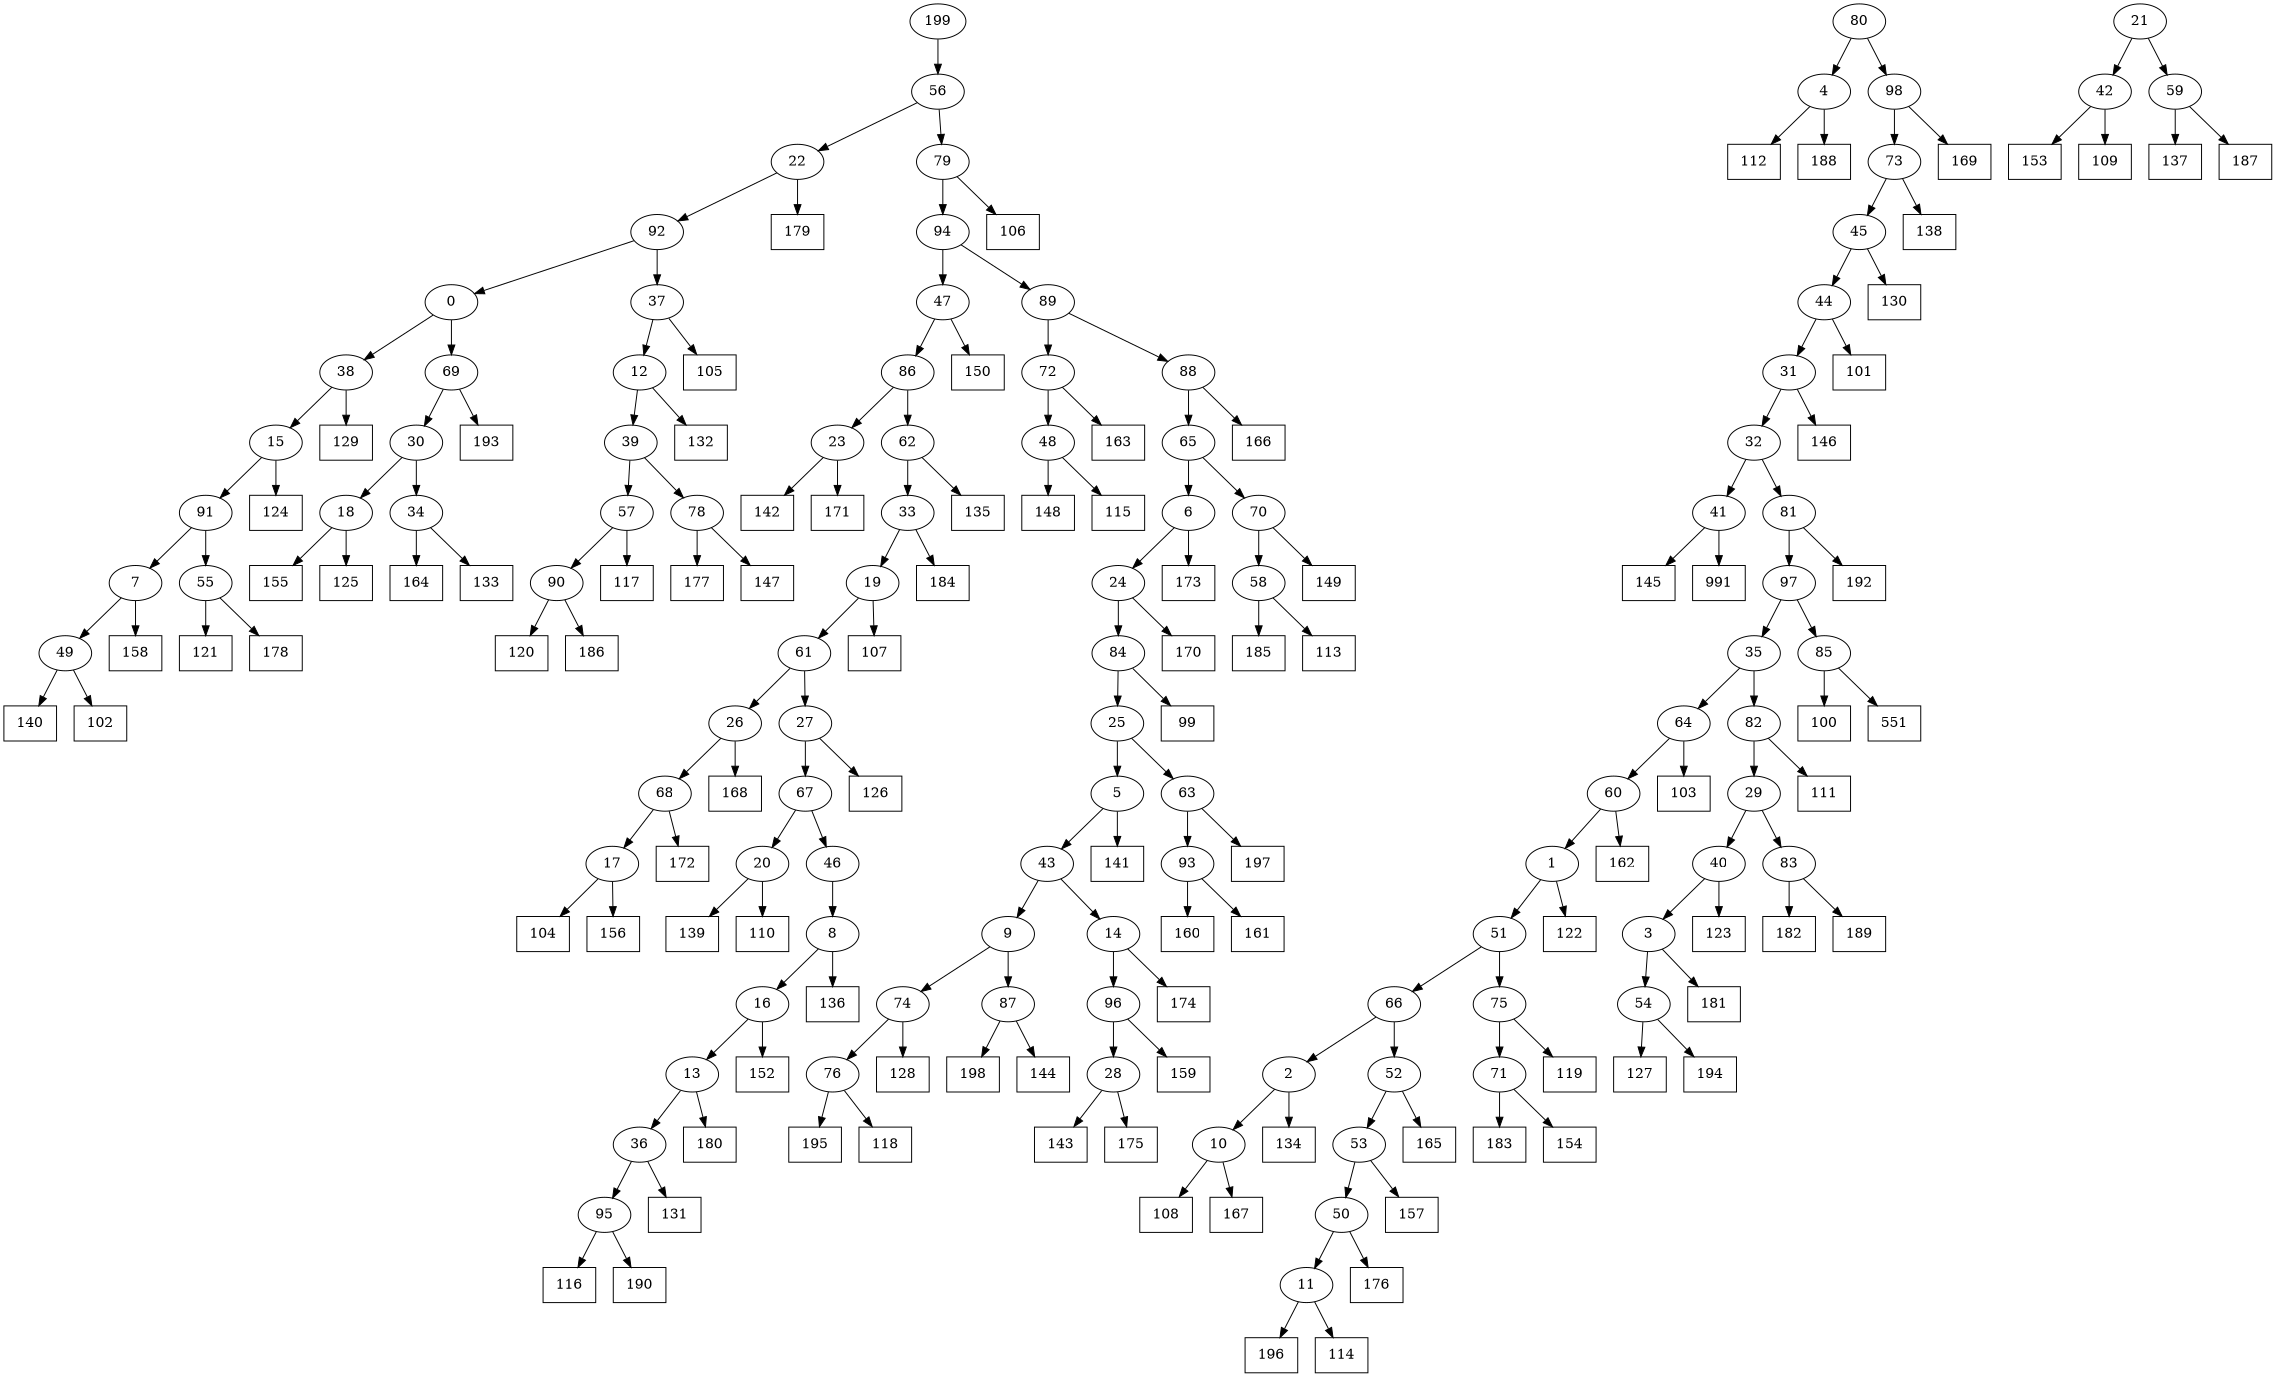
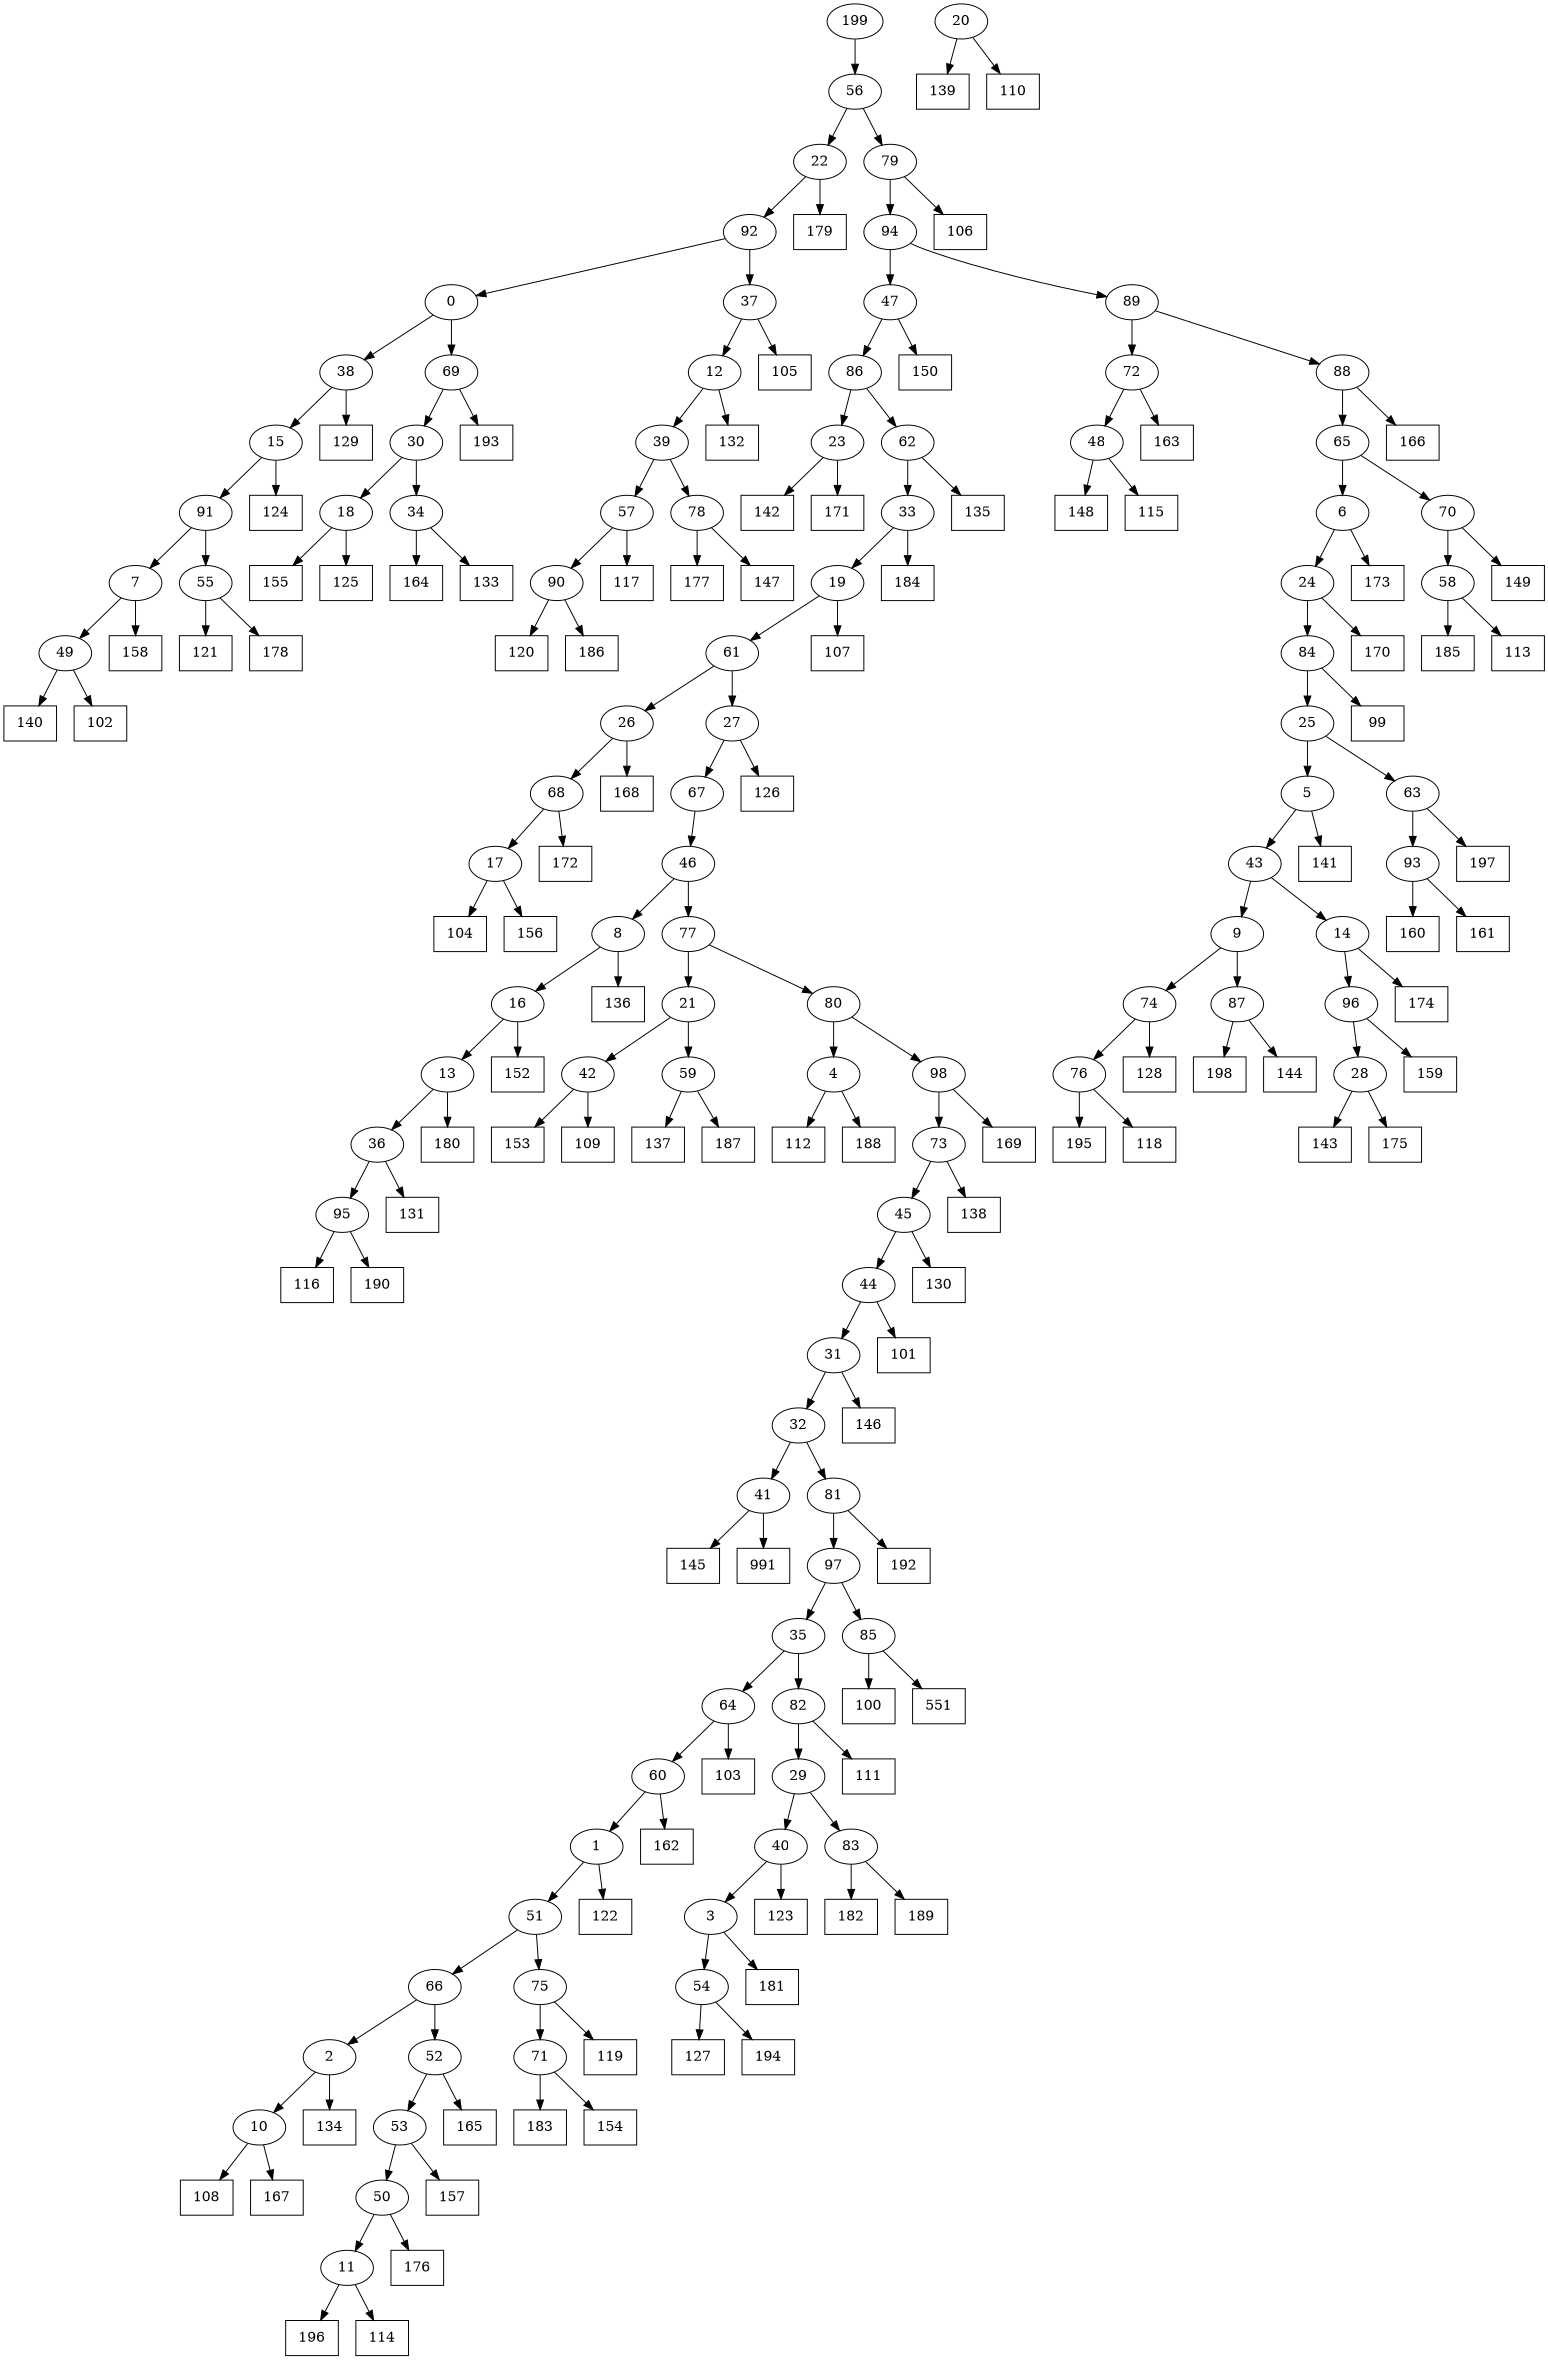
(787, 825) -> none
none -> (688, 934)
